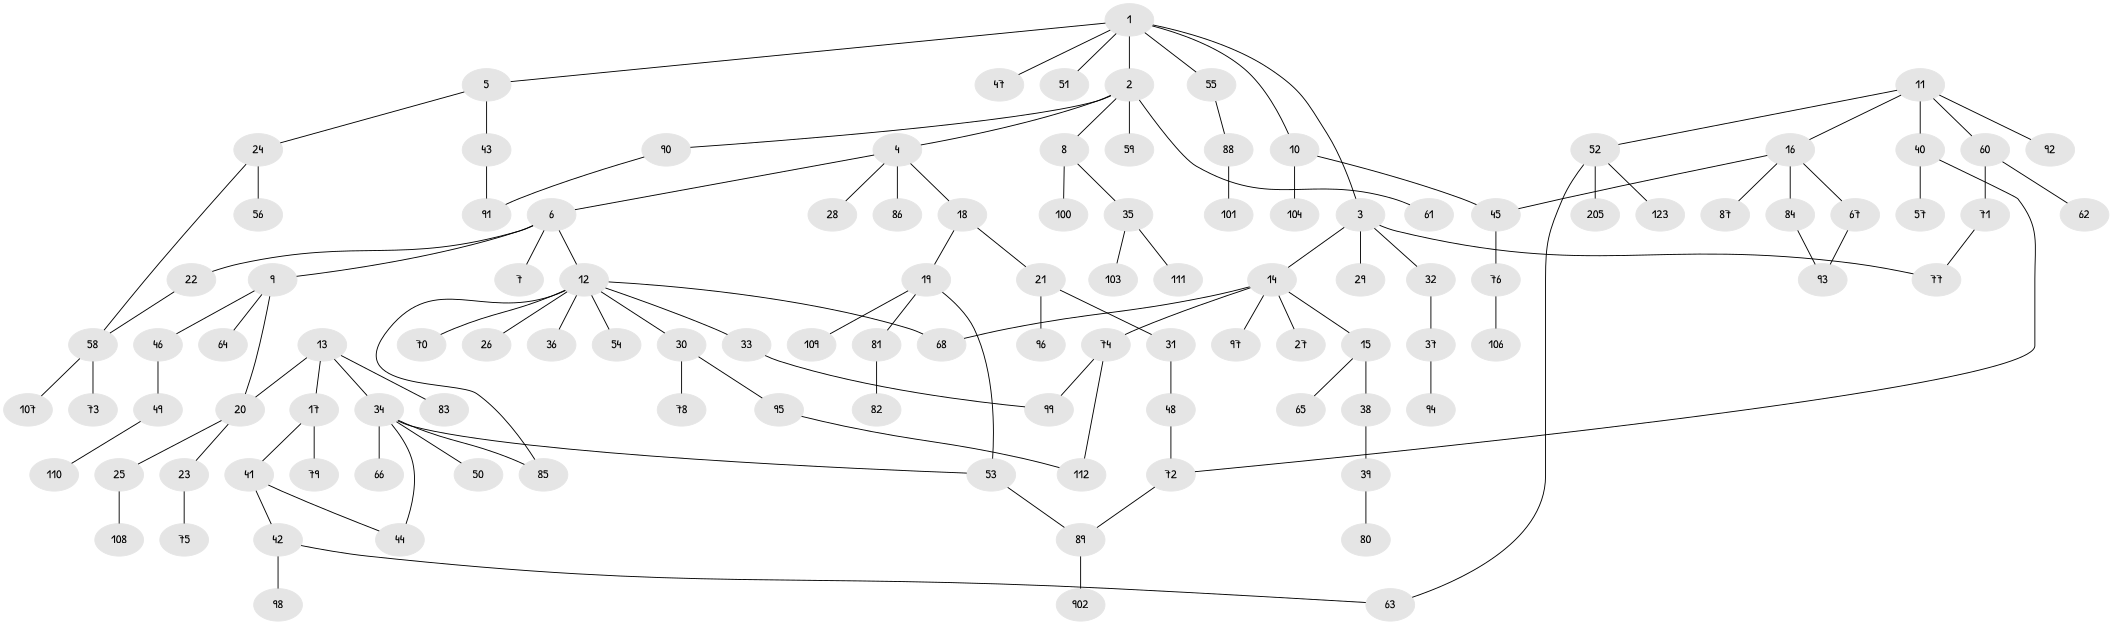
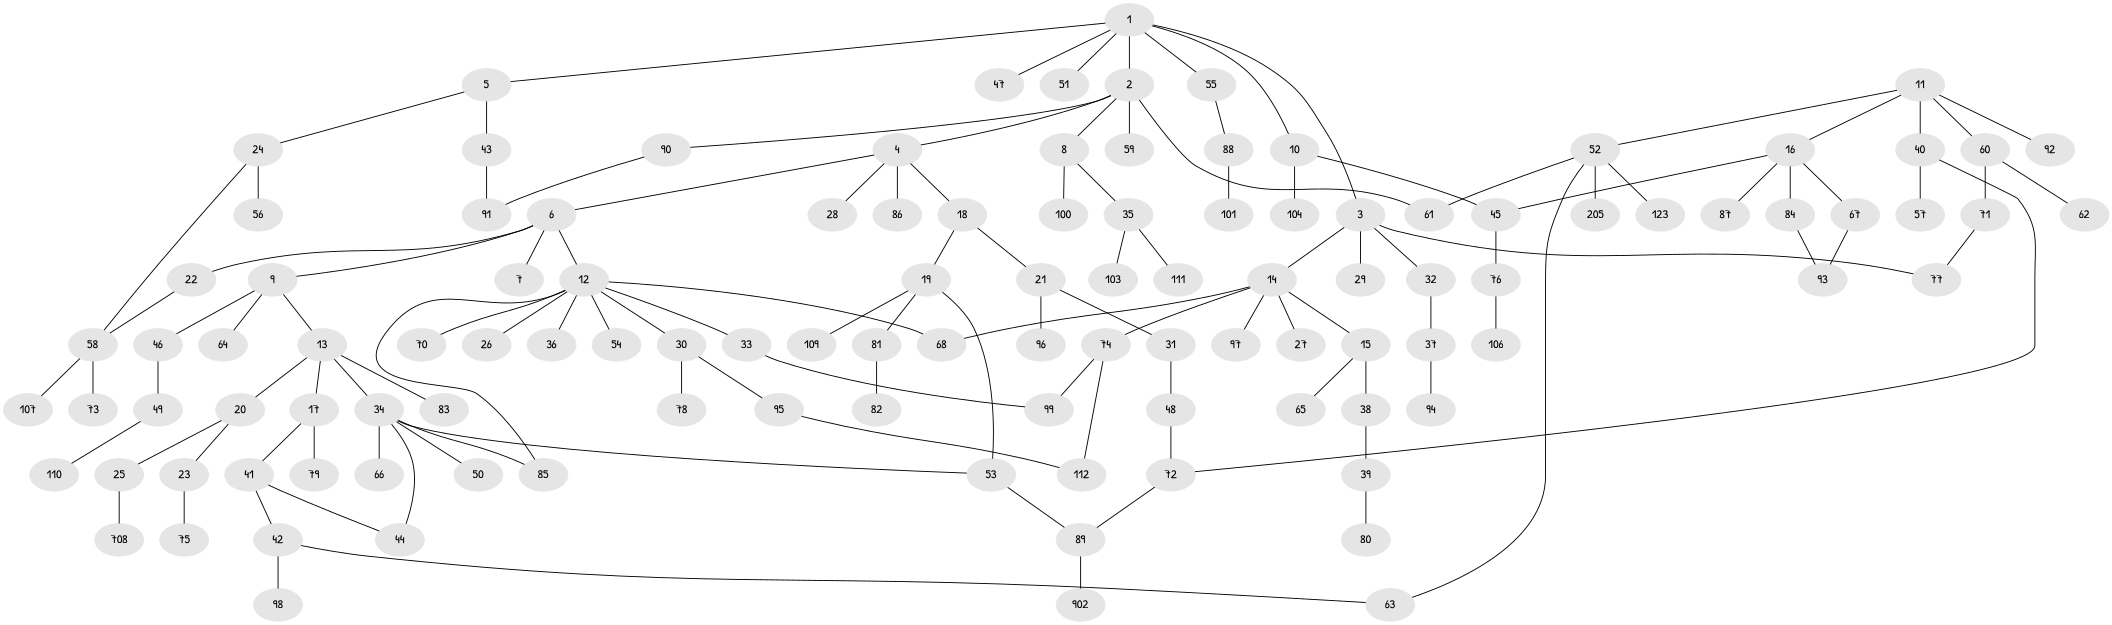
none -> (1511, 180)
(259, 346) -> (297, 312)
(119, 540) -> (119, 540)
